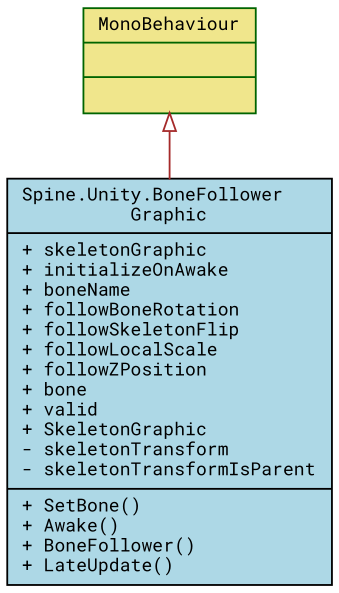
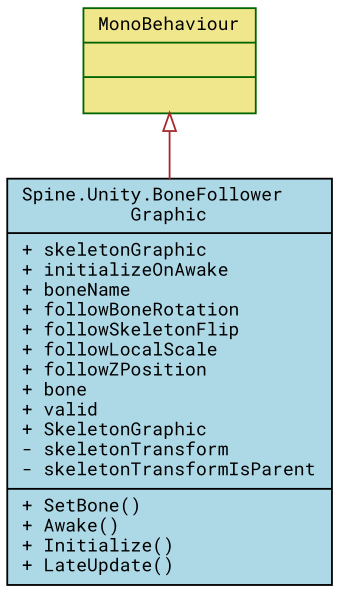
(110, 546) -> (99, 546)
